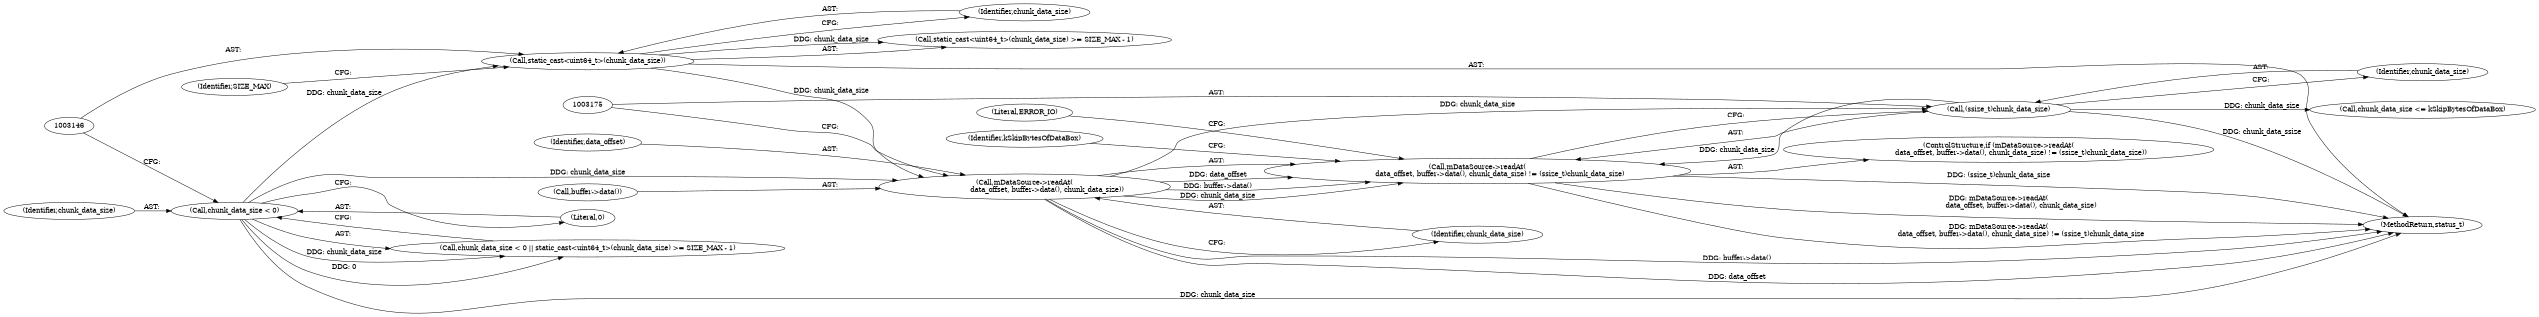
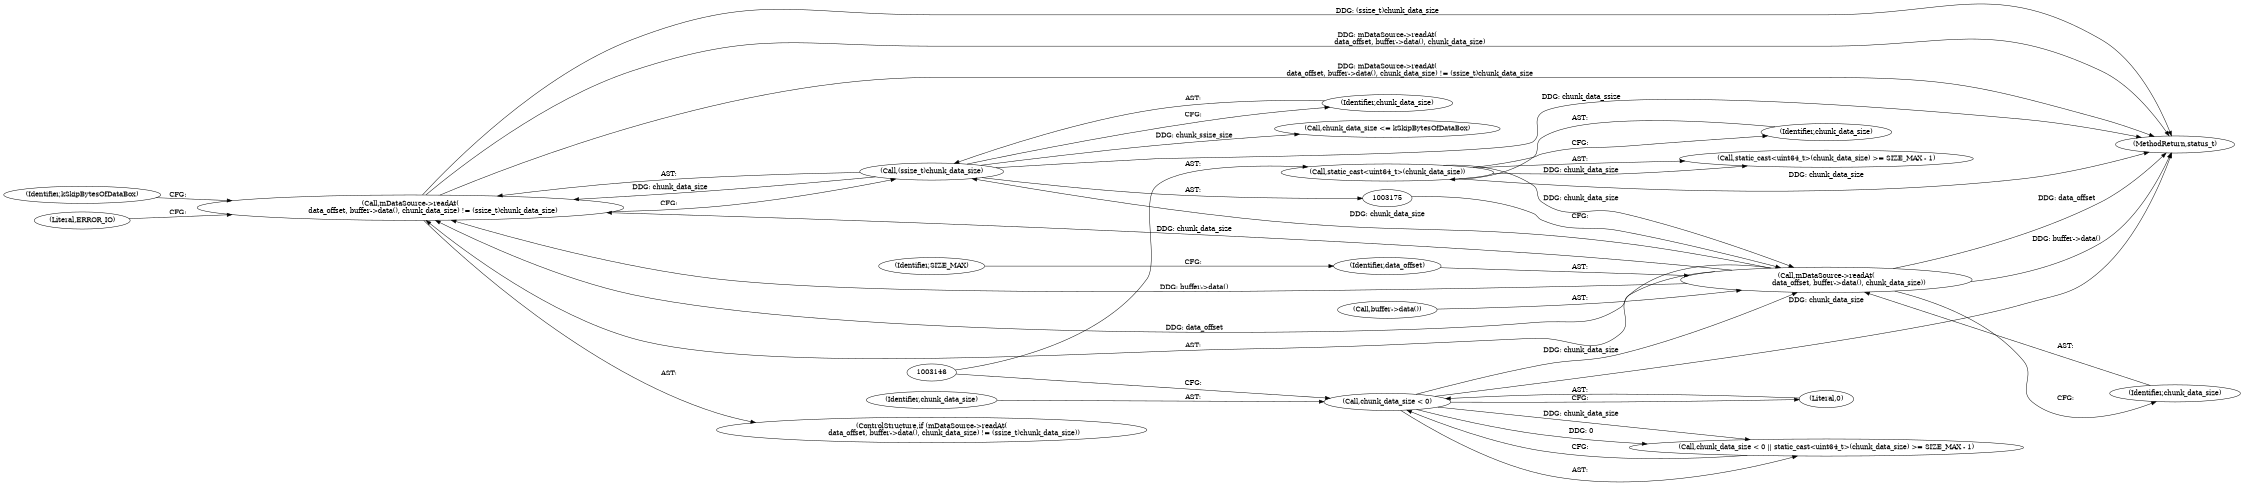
(1477, 65) -> (1826, 175)
(393, 75) -> (1157, 266)
(1269, 96) -> (1170, 195)
(2262, 106) -> (1194, 136)
(355, 111) -> none
